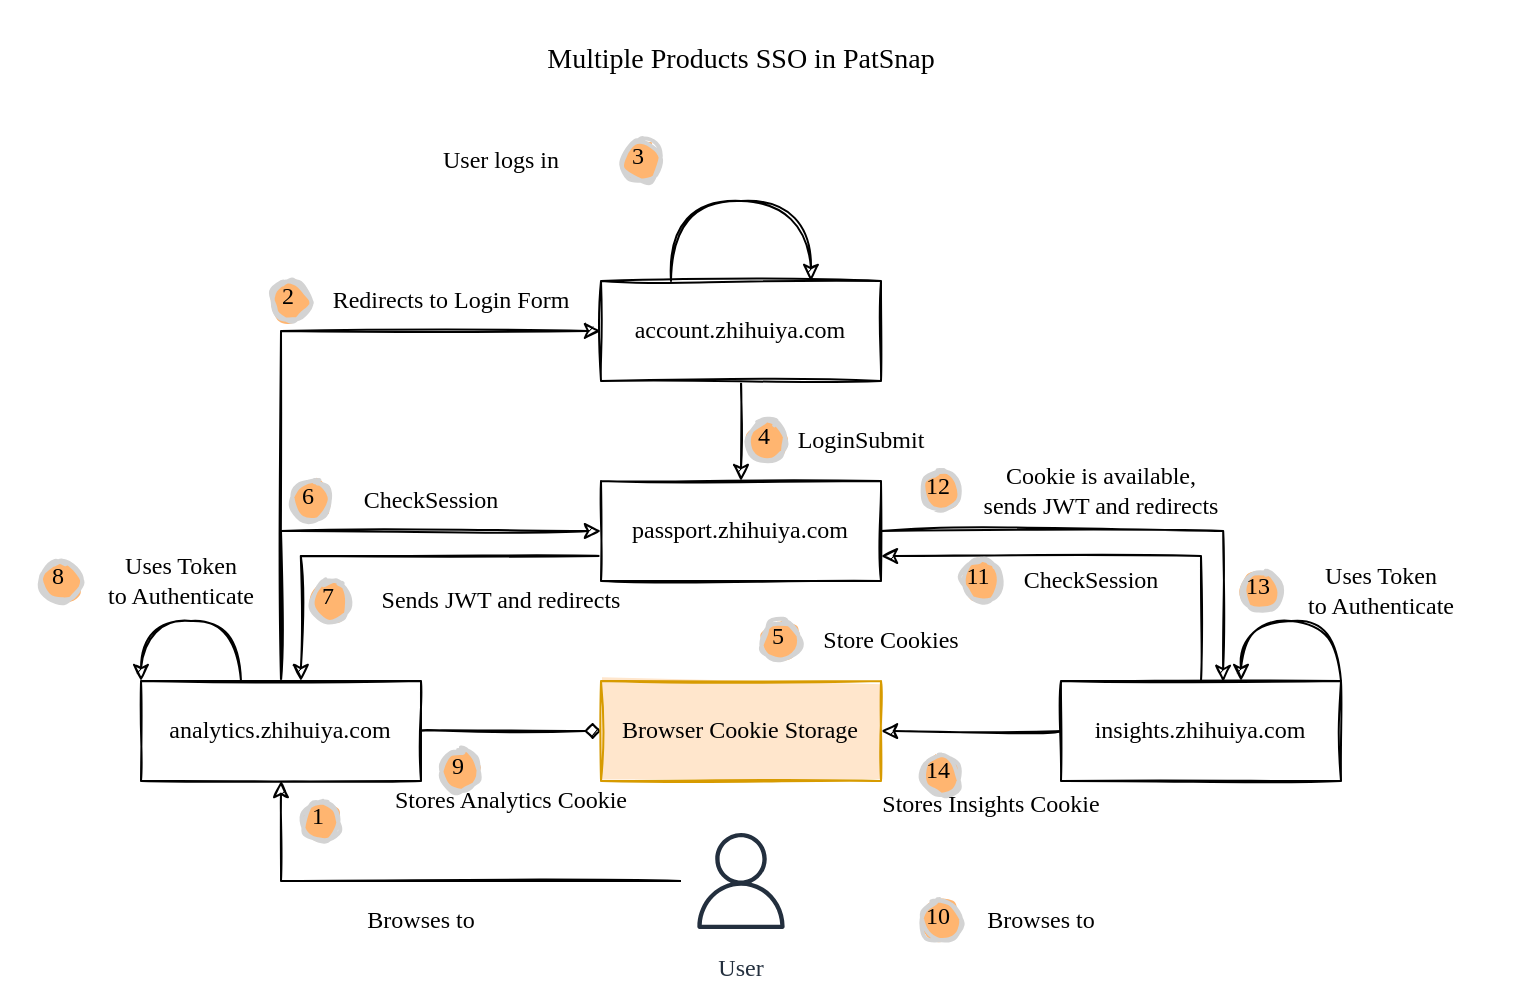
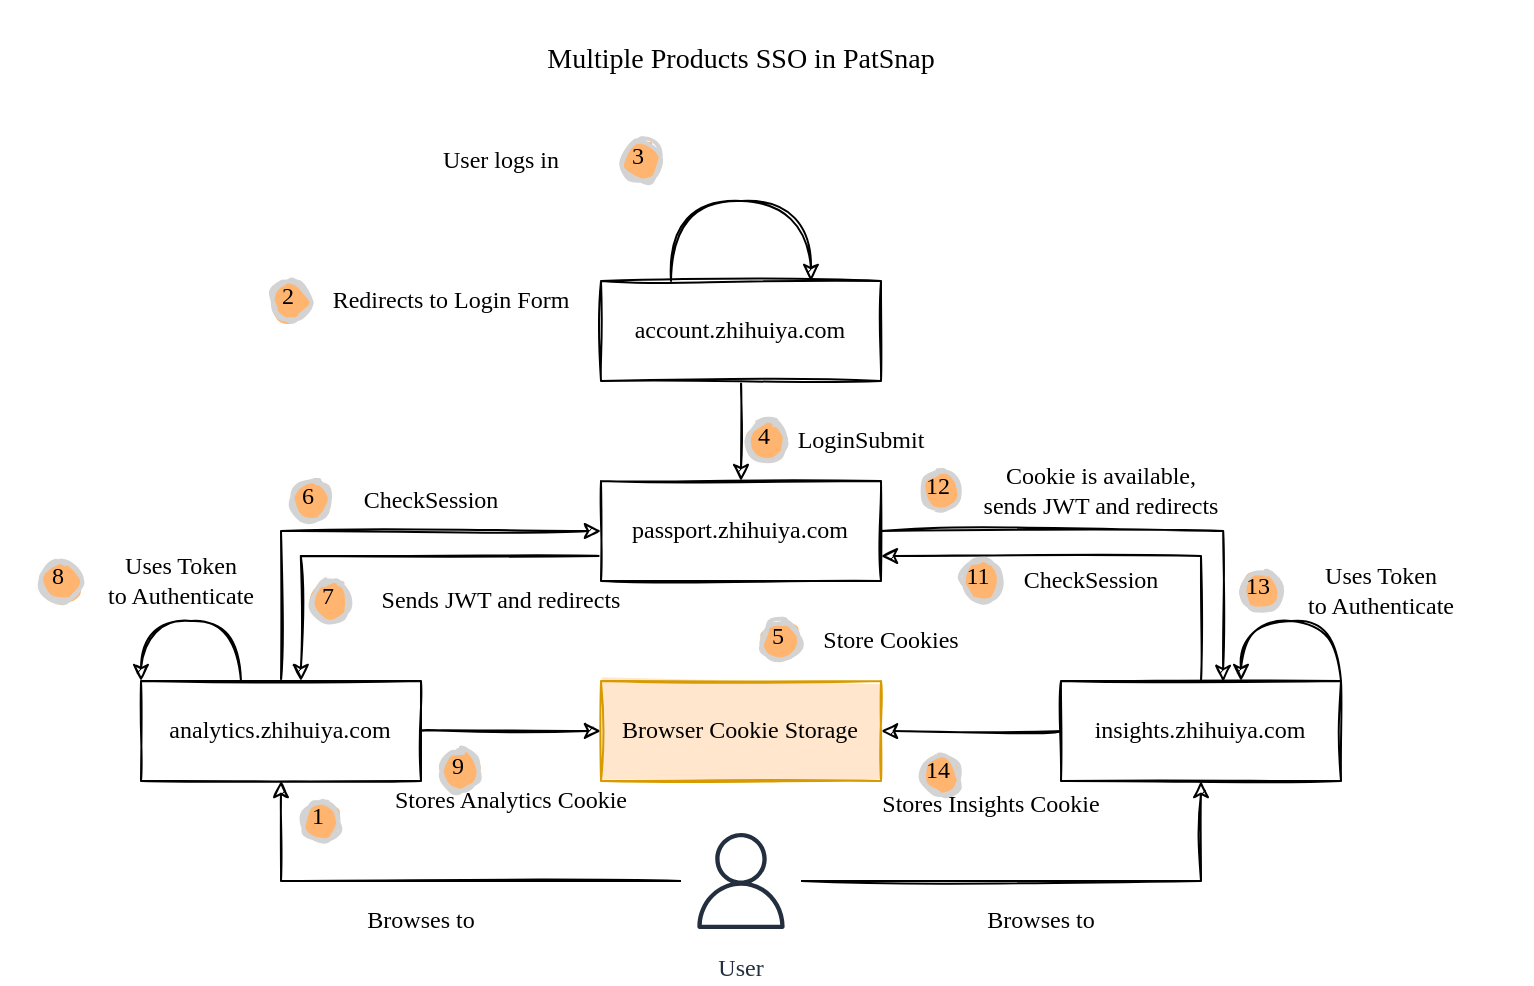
(336, 331) -> none
(585, 731) -> (586, 731)
none -> (1044, 881)
(941, 921) -> none
